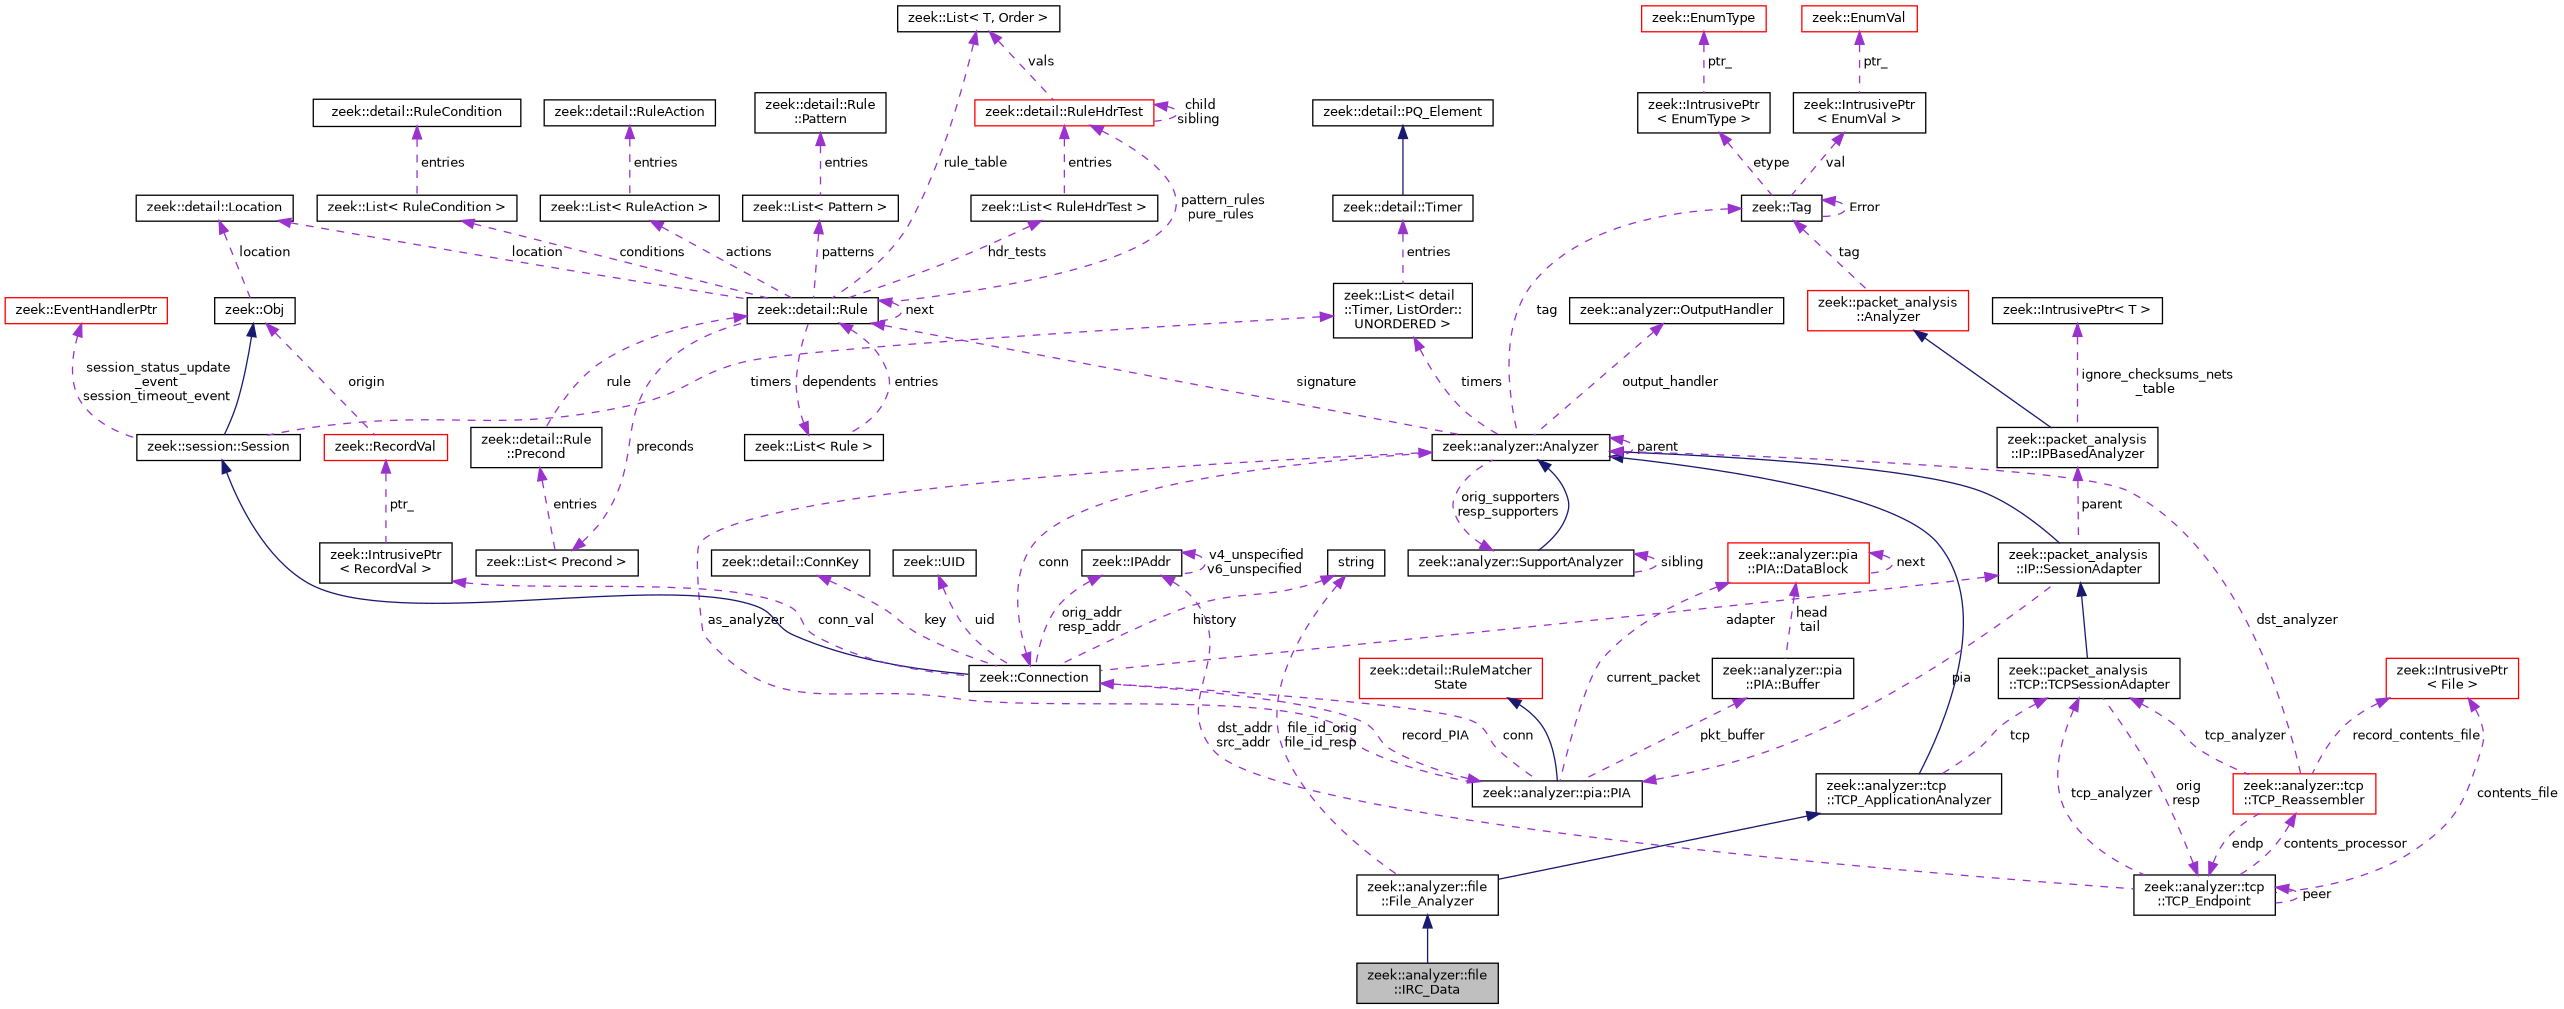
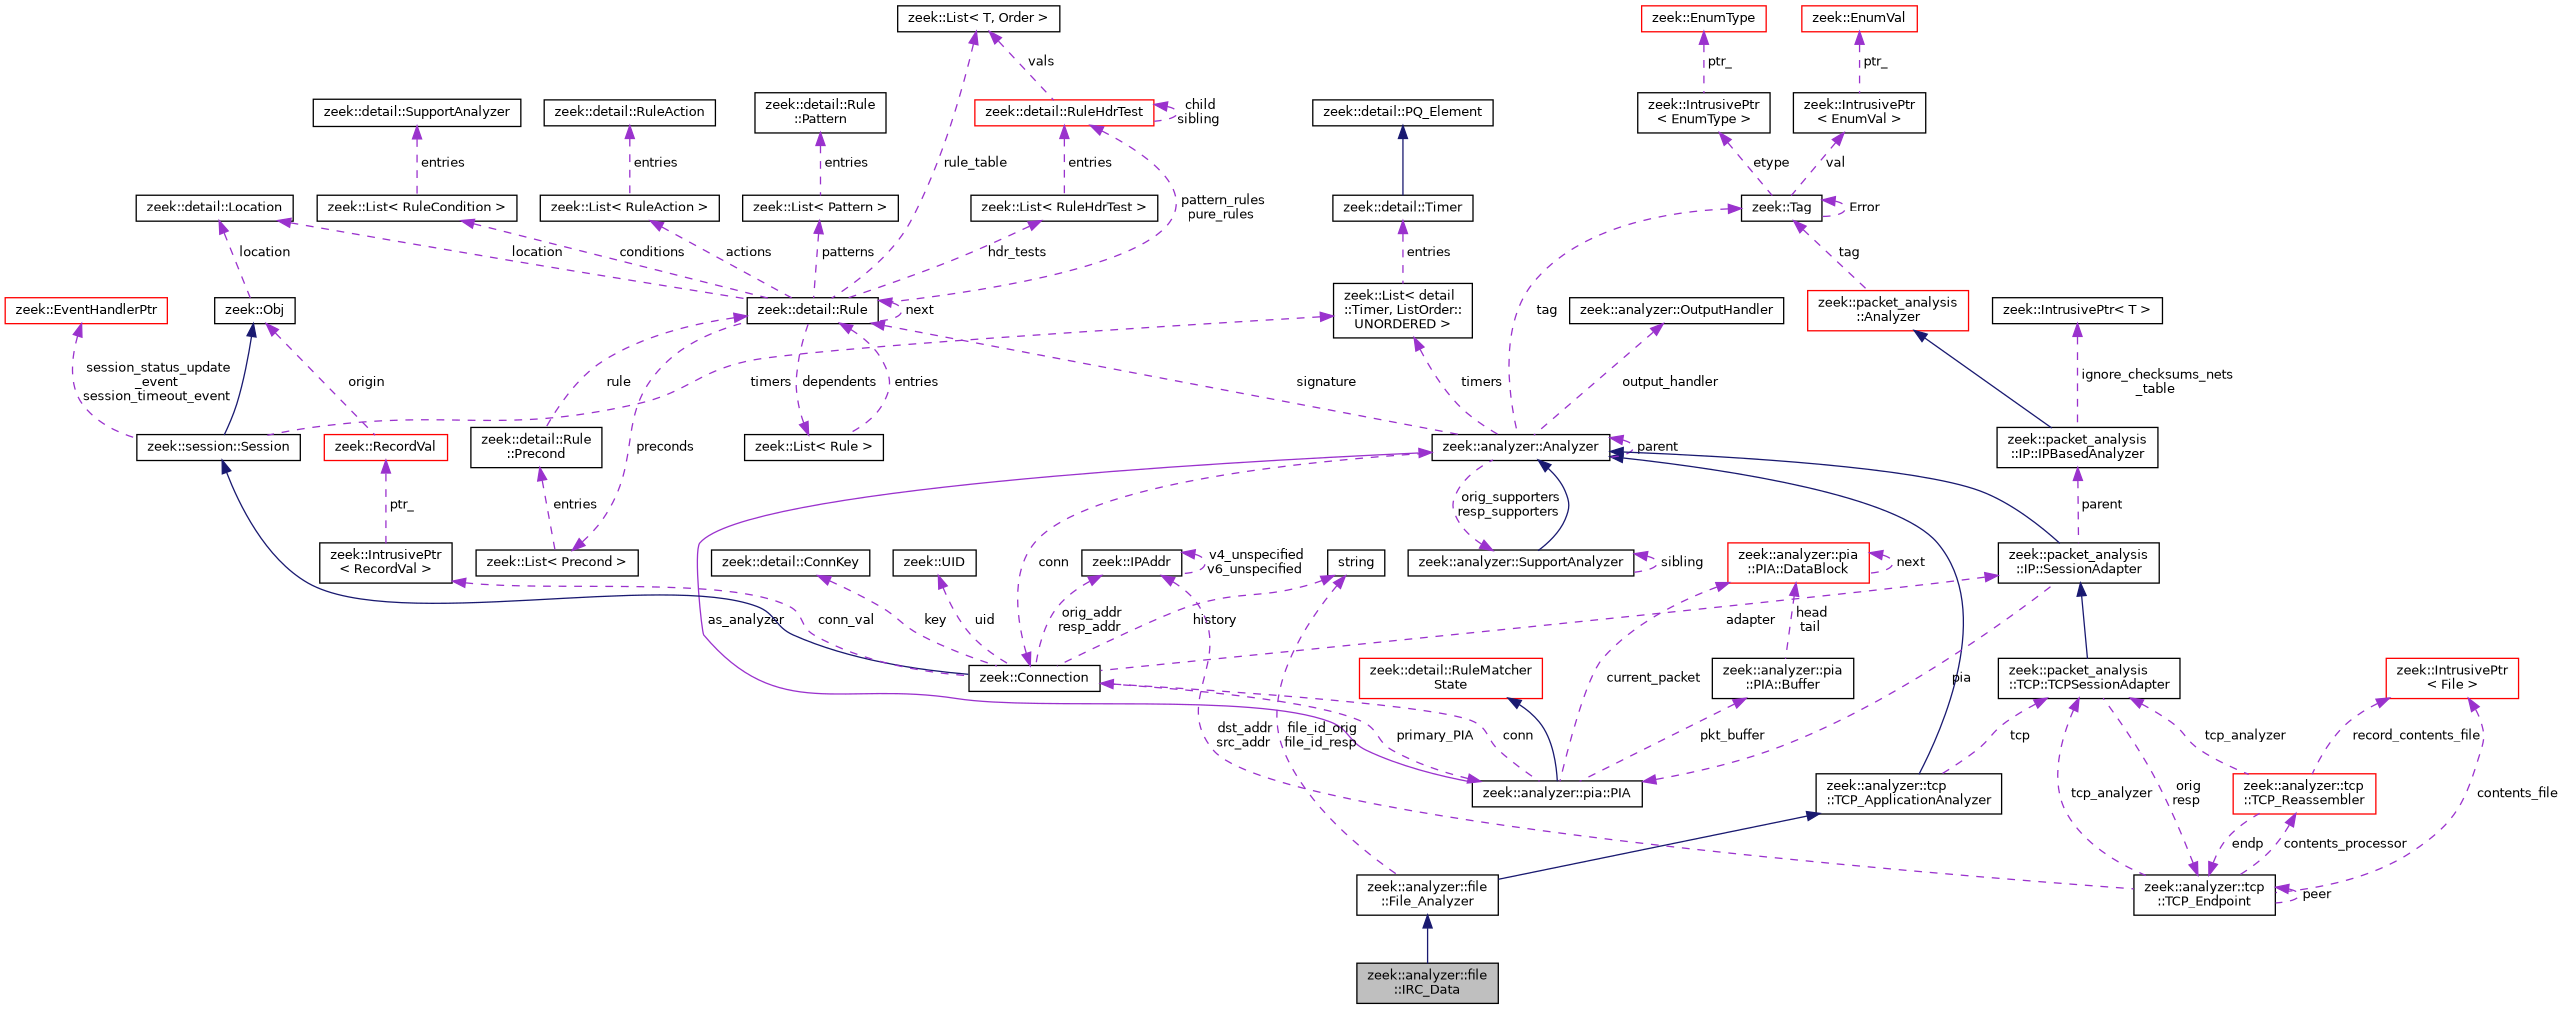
(417, 113) -> (417, 113)
(2047, 475) -> none
(702, 627) -> (702, 627)
(1433, 736) -> (1433, 736)
